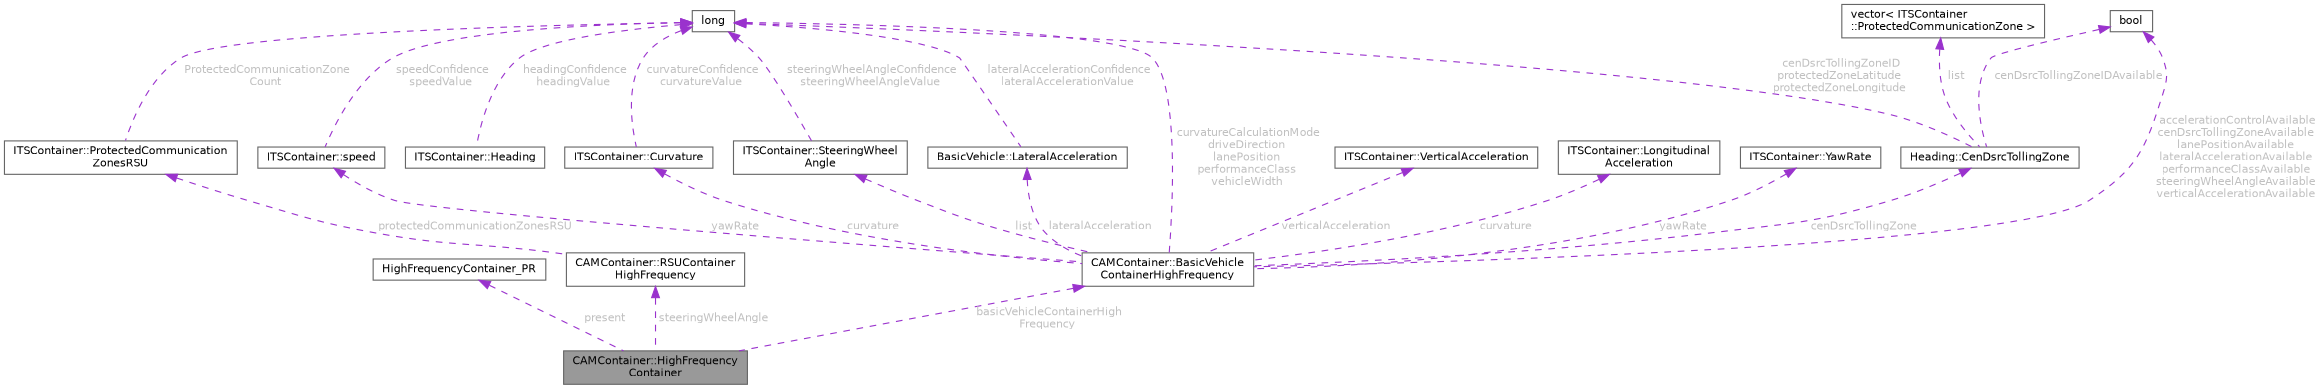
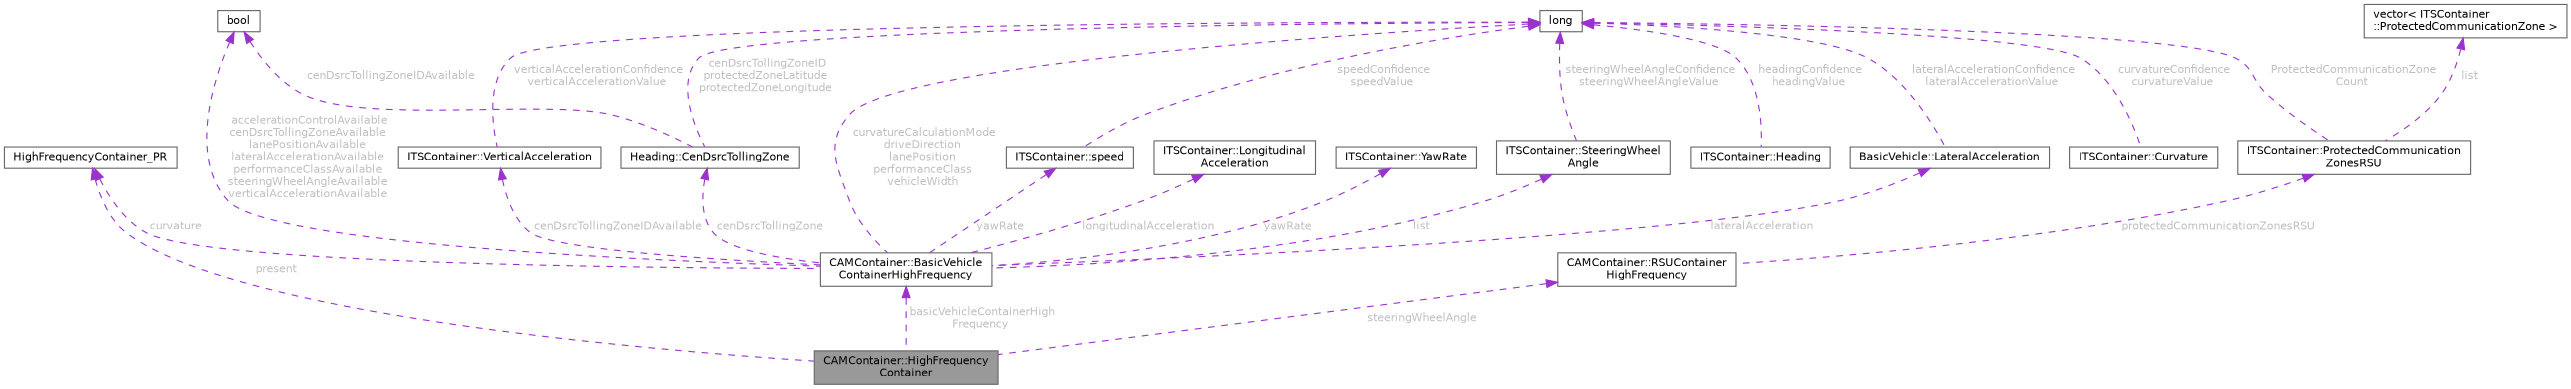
none -> (888, 29)
(1948, 103) -> (2434, 104)
(1334, 227) -> (617, 227)
(1504, 227) -> (1147, 227)
(869, 236) -> (446, 262)
